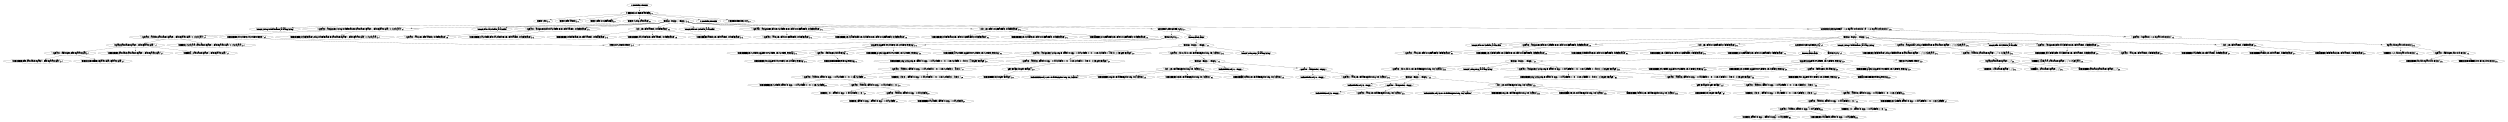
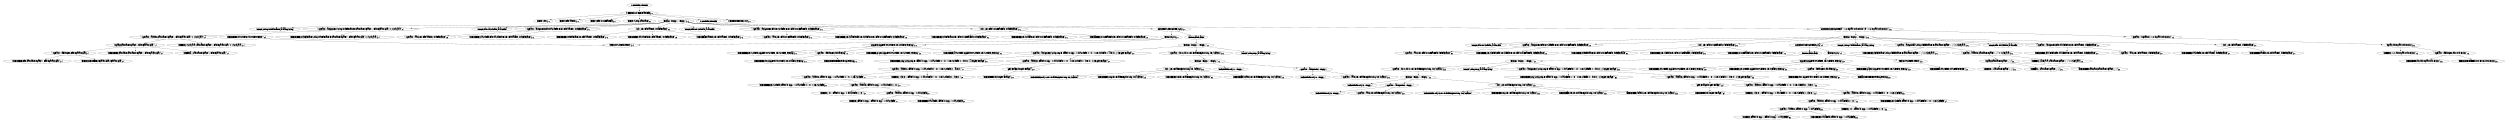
(2340, 53) -> none
none -> (1949, 69)
